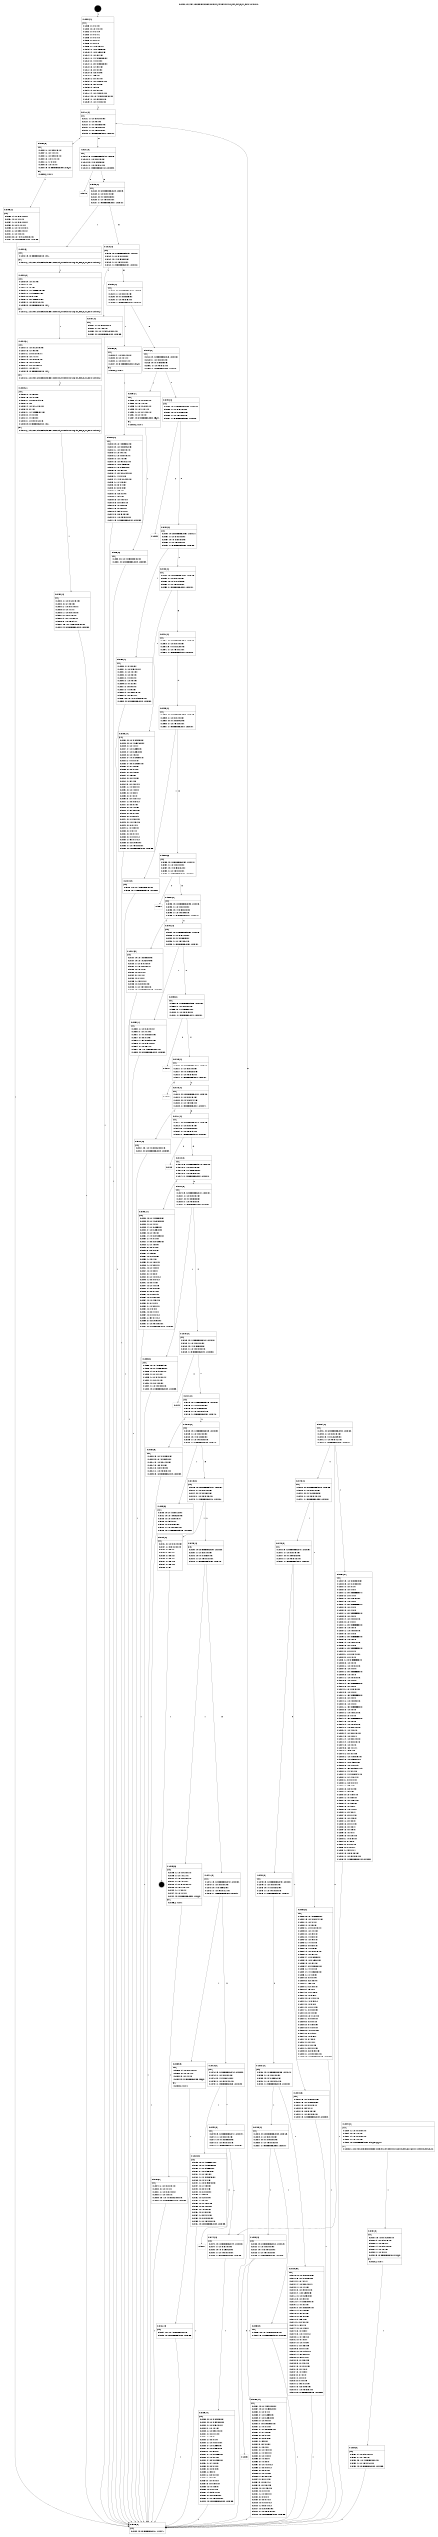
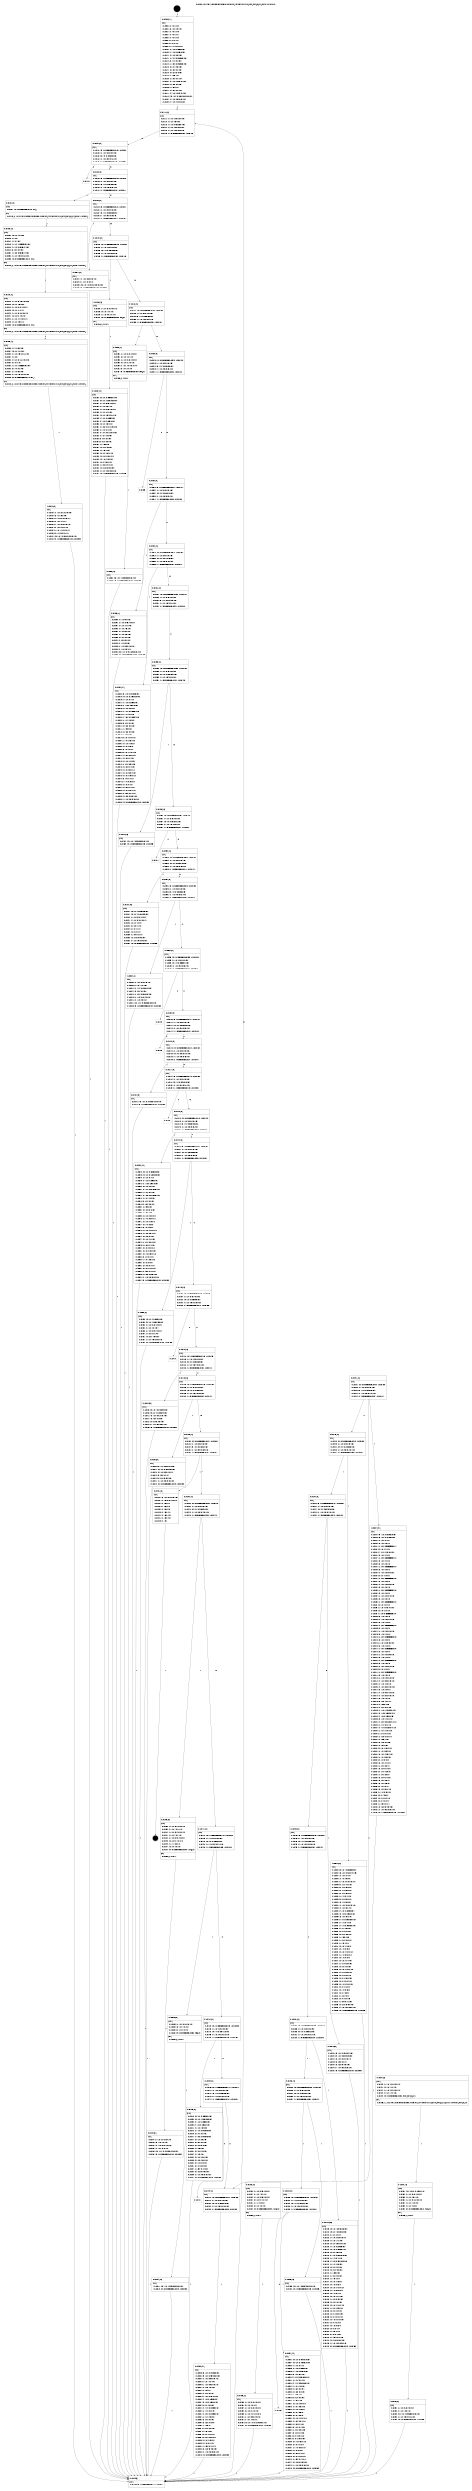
(78, 140) -> none
